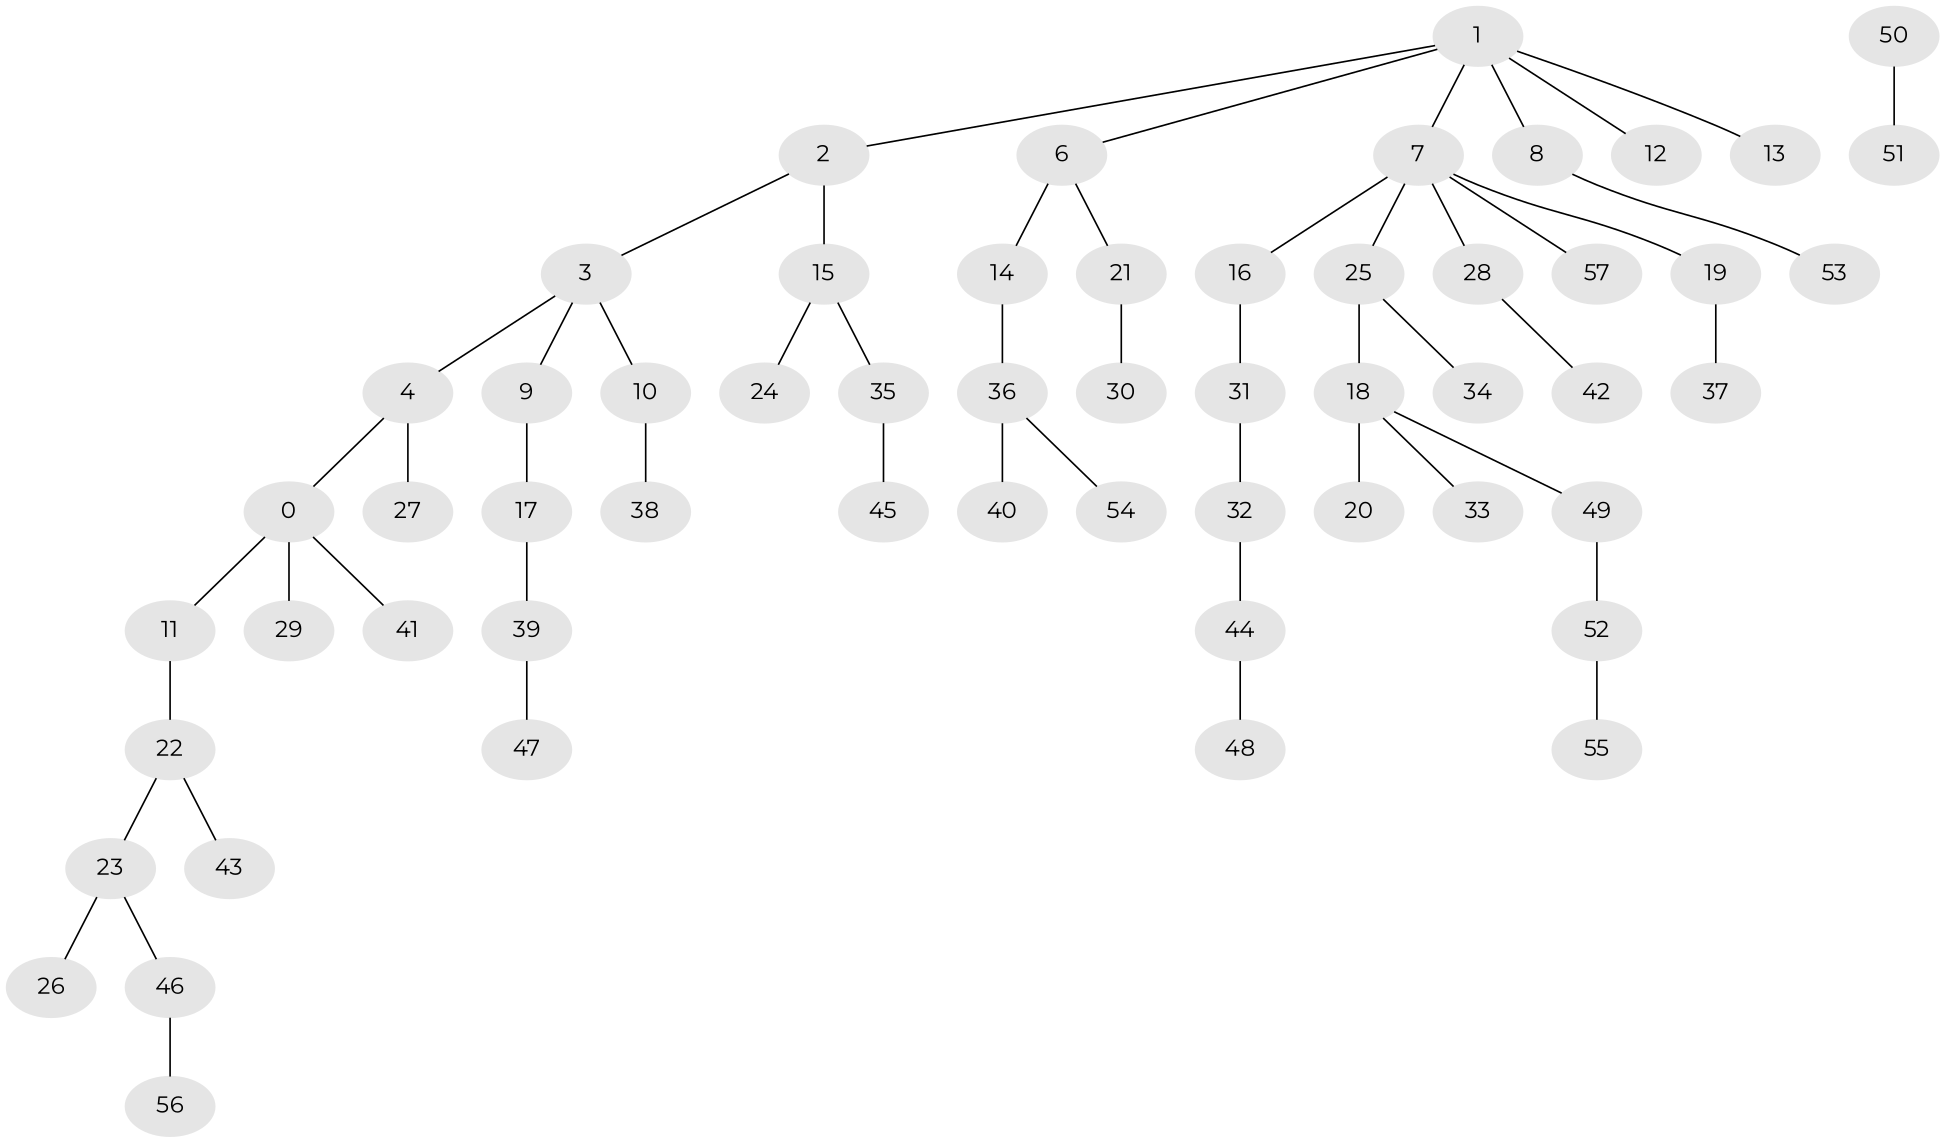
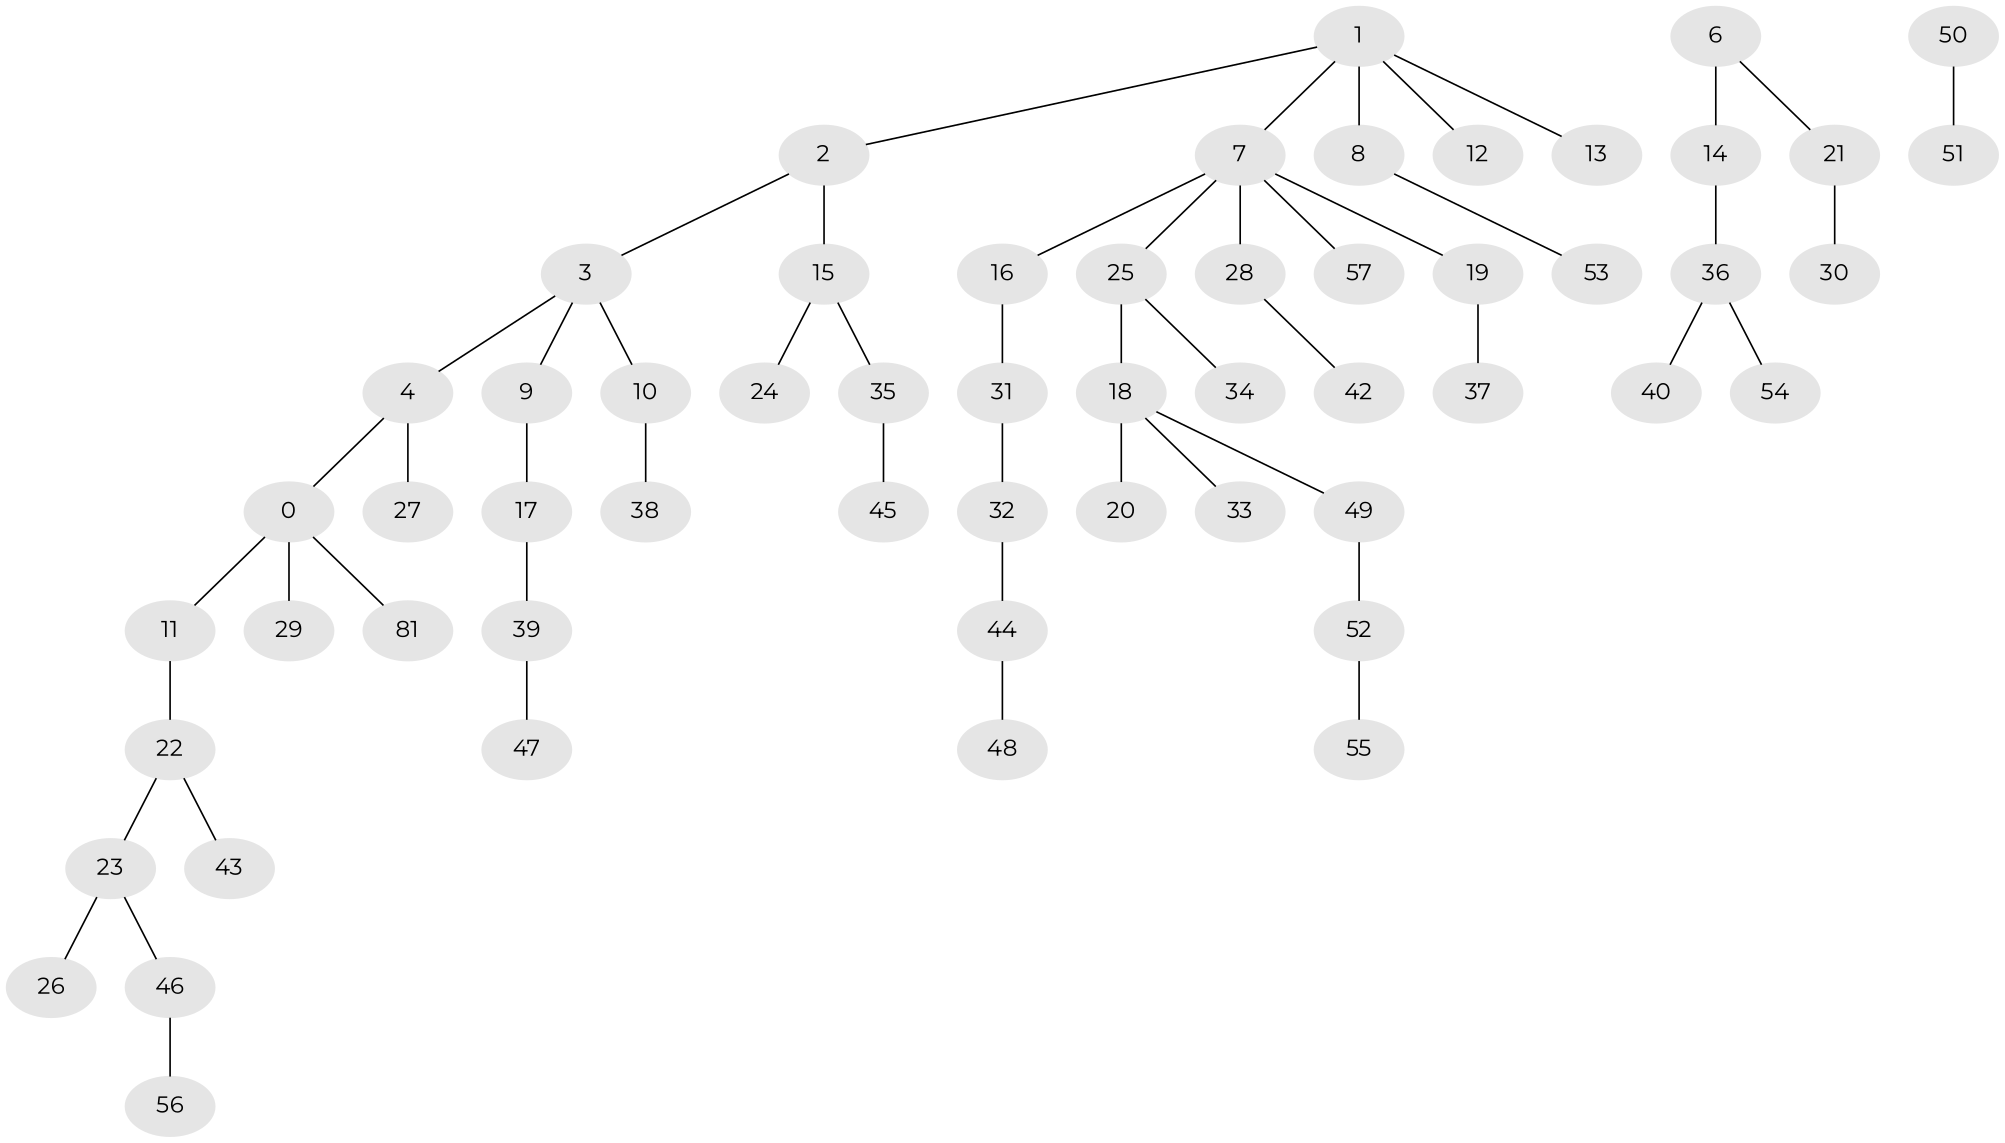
(1270, 96) -> none
(408, 631) -> (408, 631)
